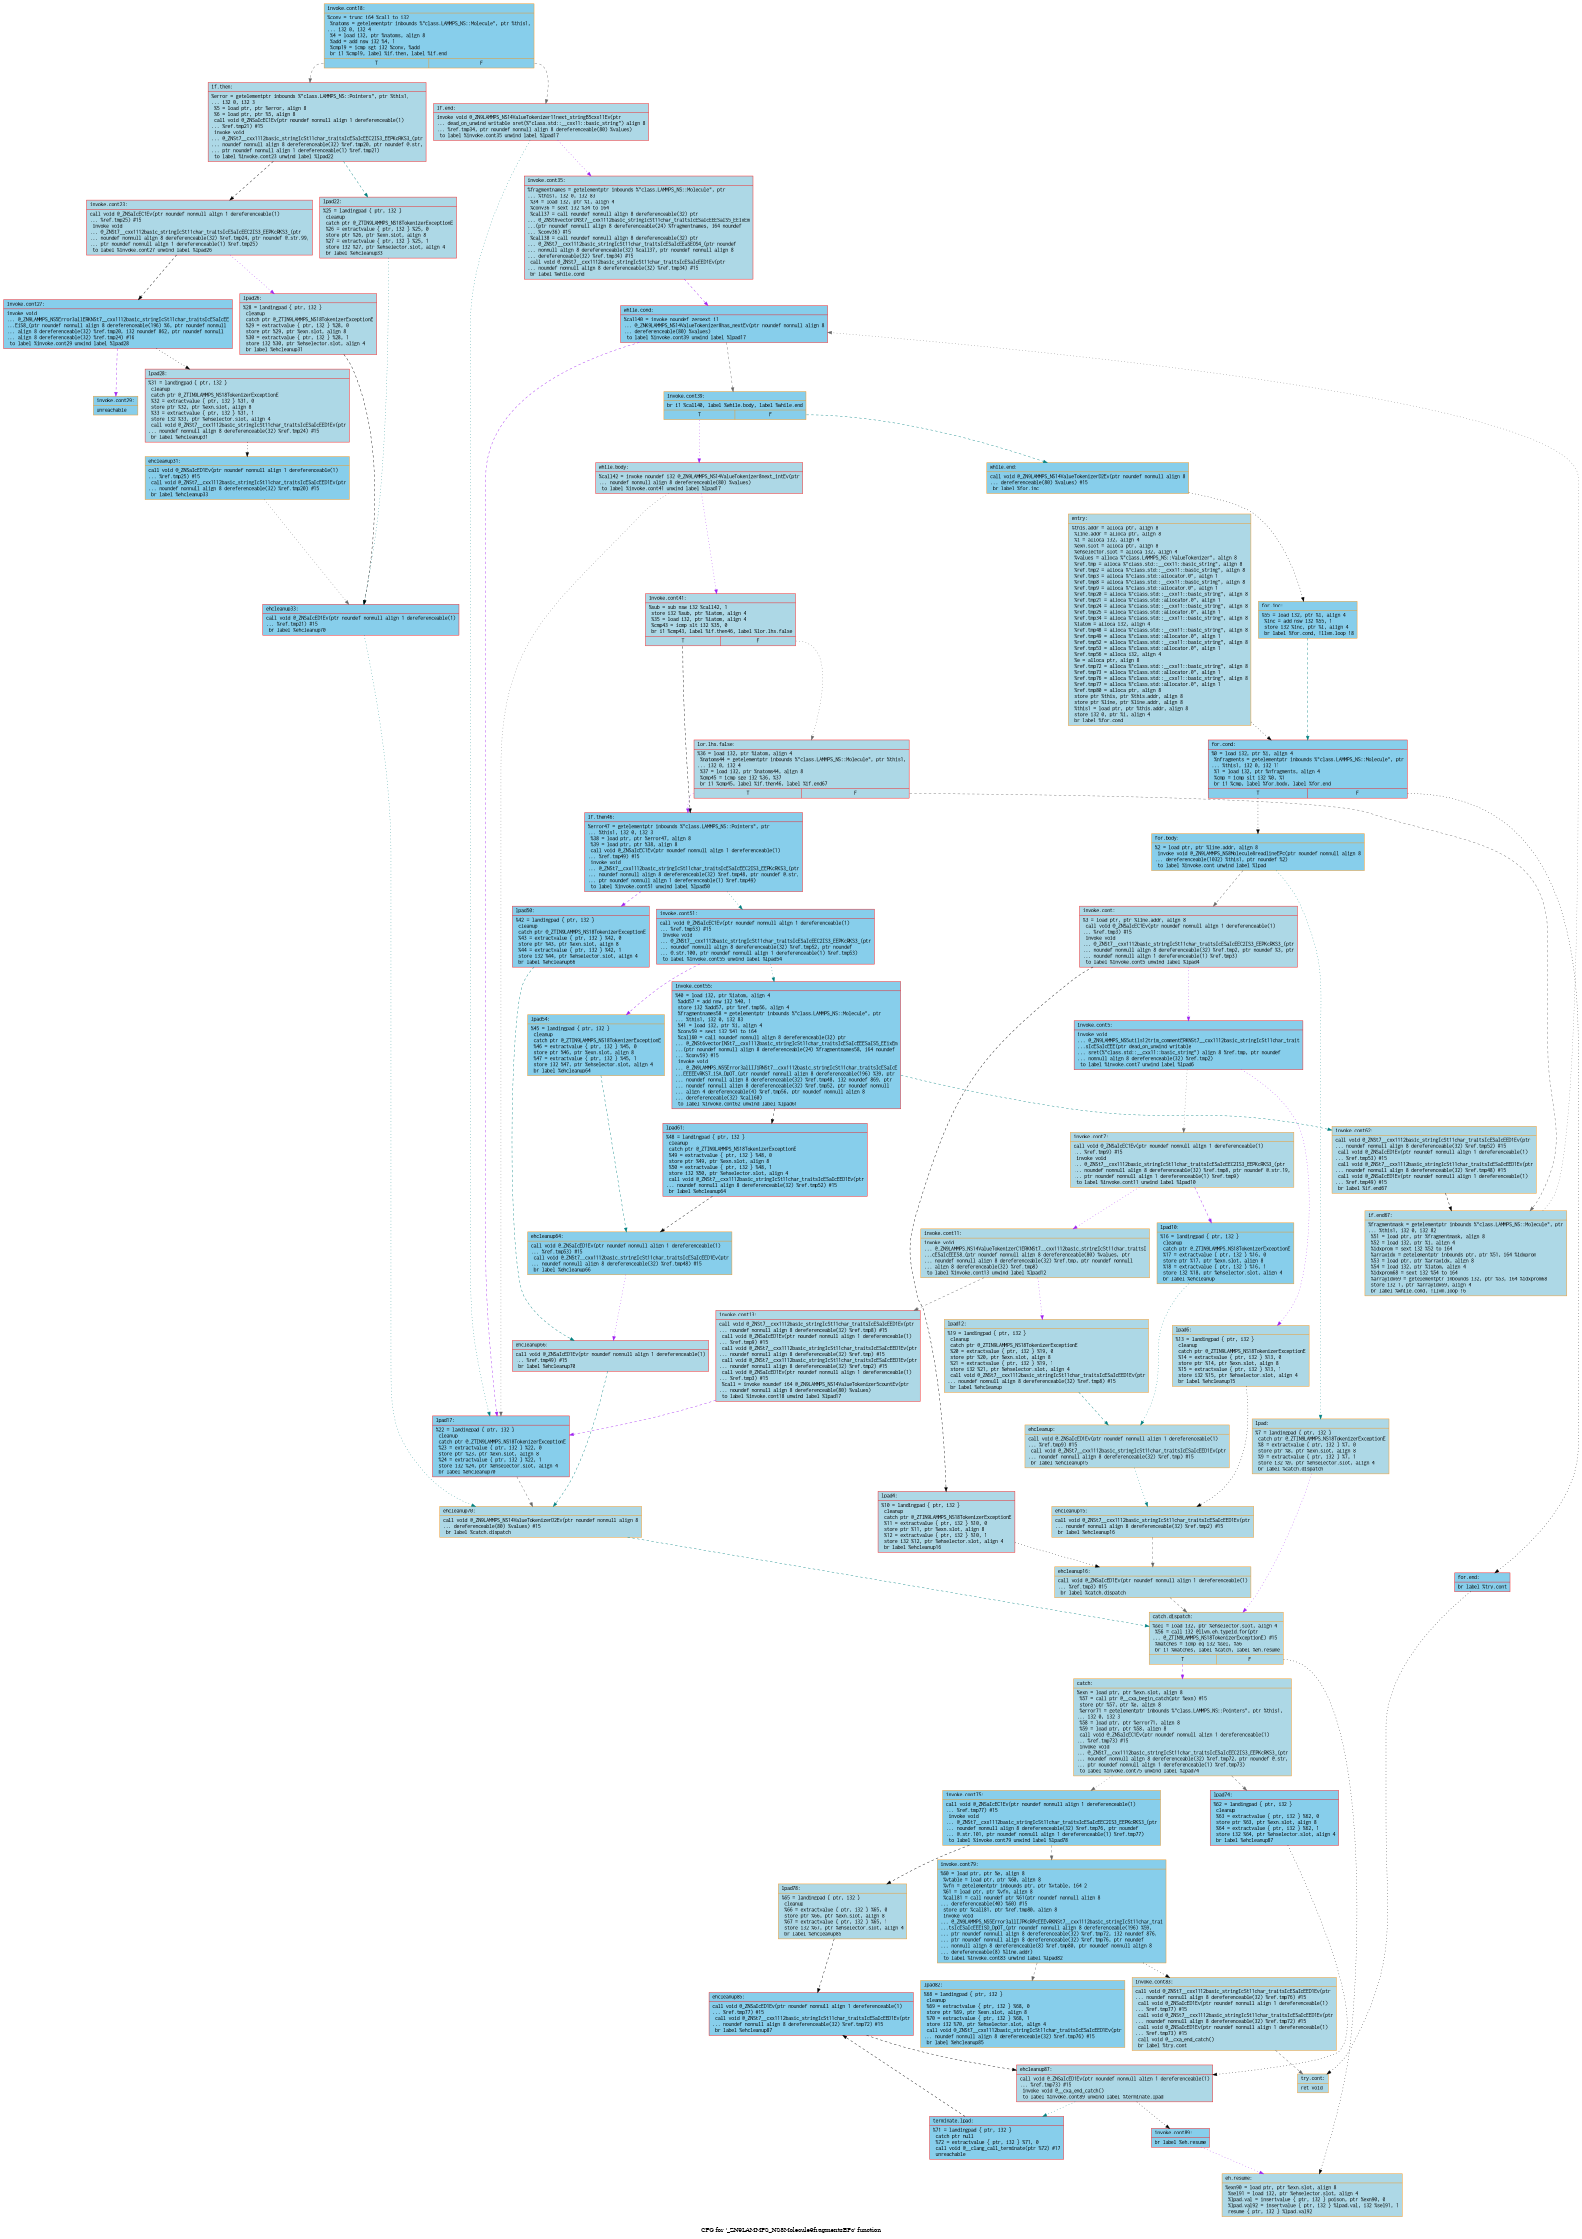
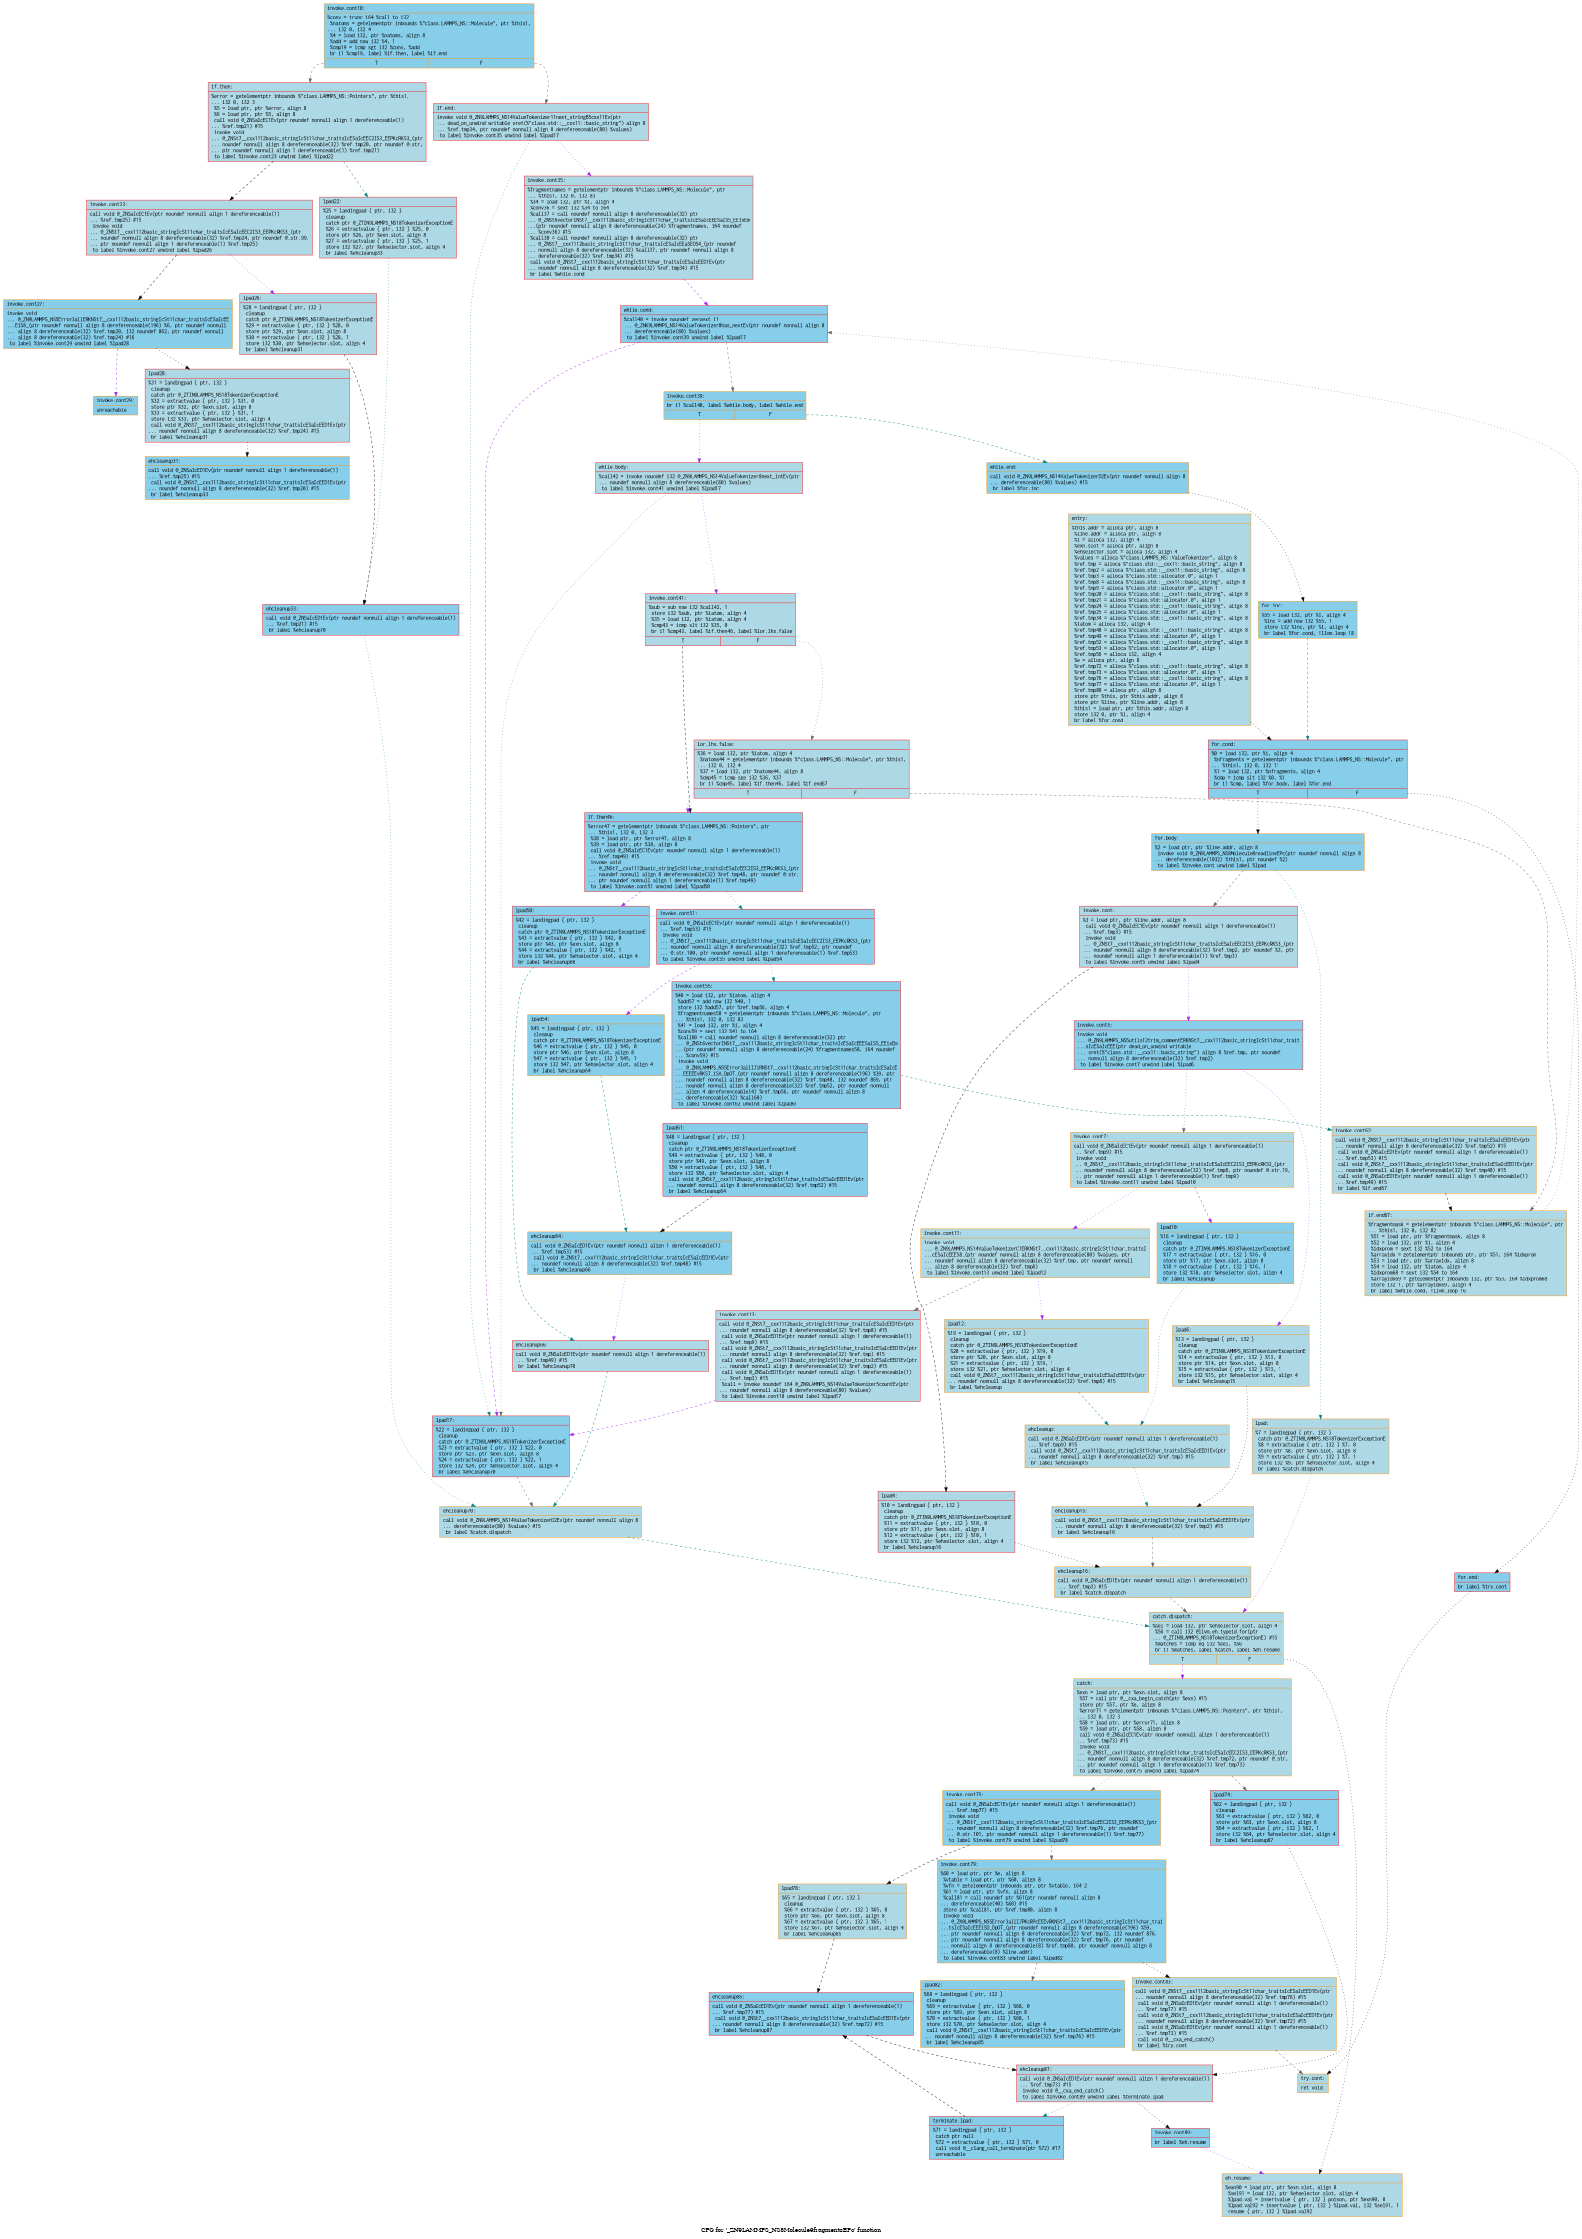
(118, 324) -> (118, 324)
(305, 550) -> none
(774, 1114) -> none
